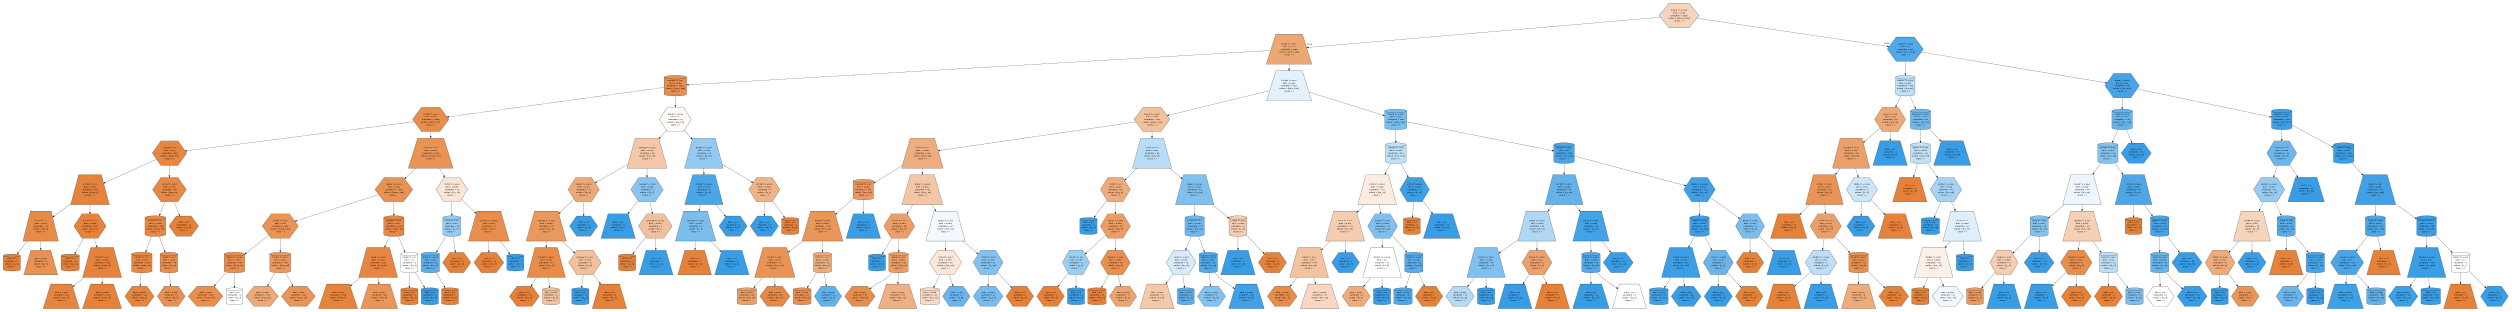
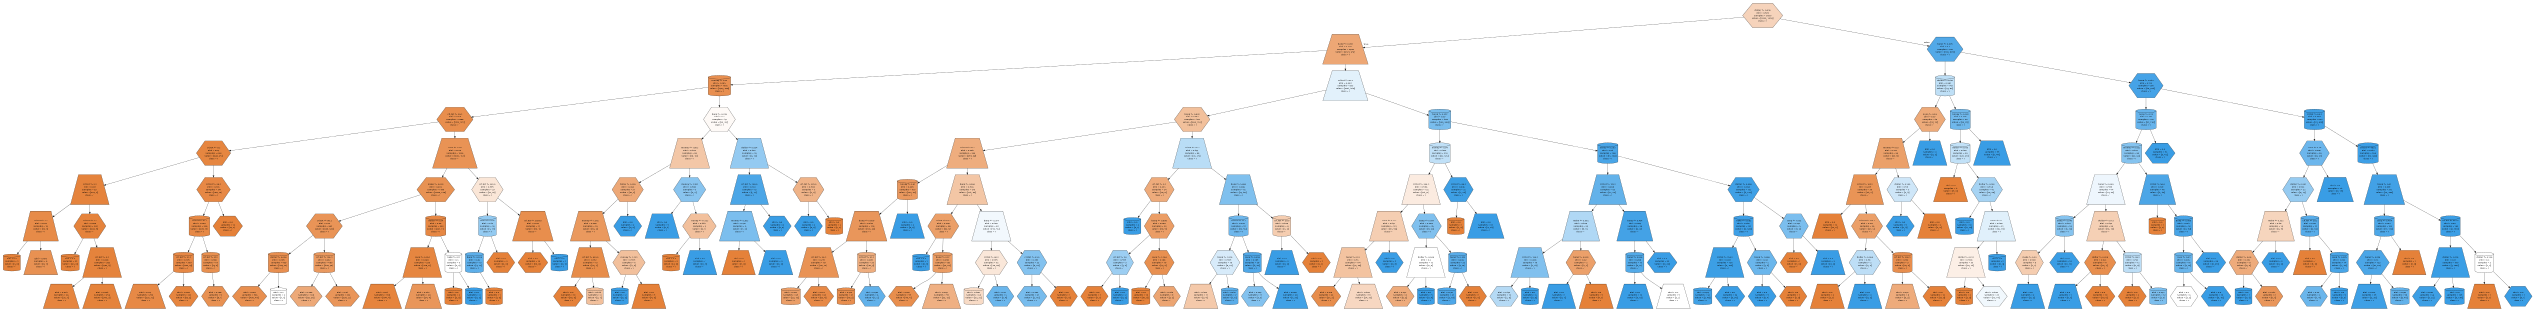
none -> (145, 296)
(1975, 296) -> none
